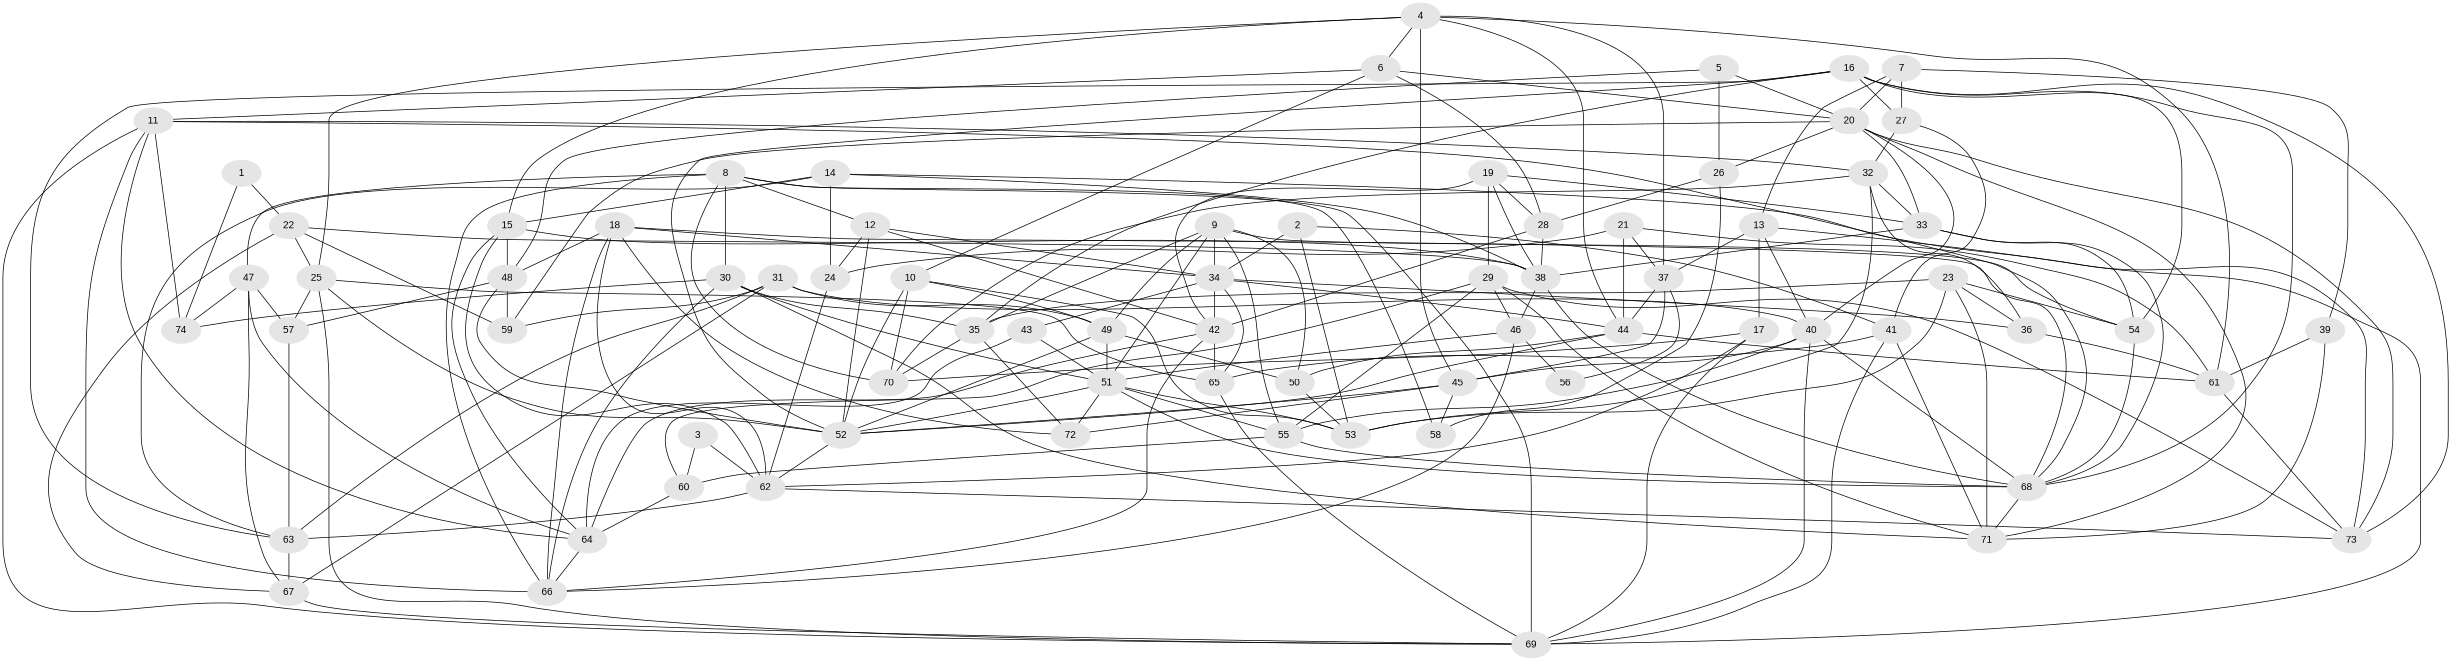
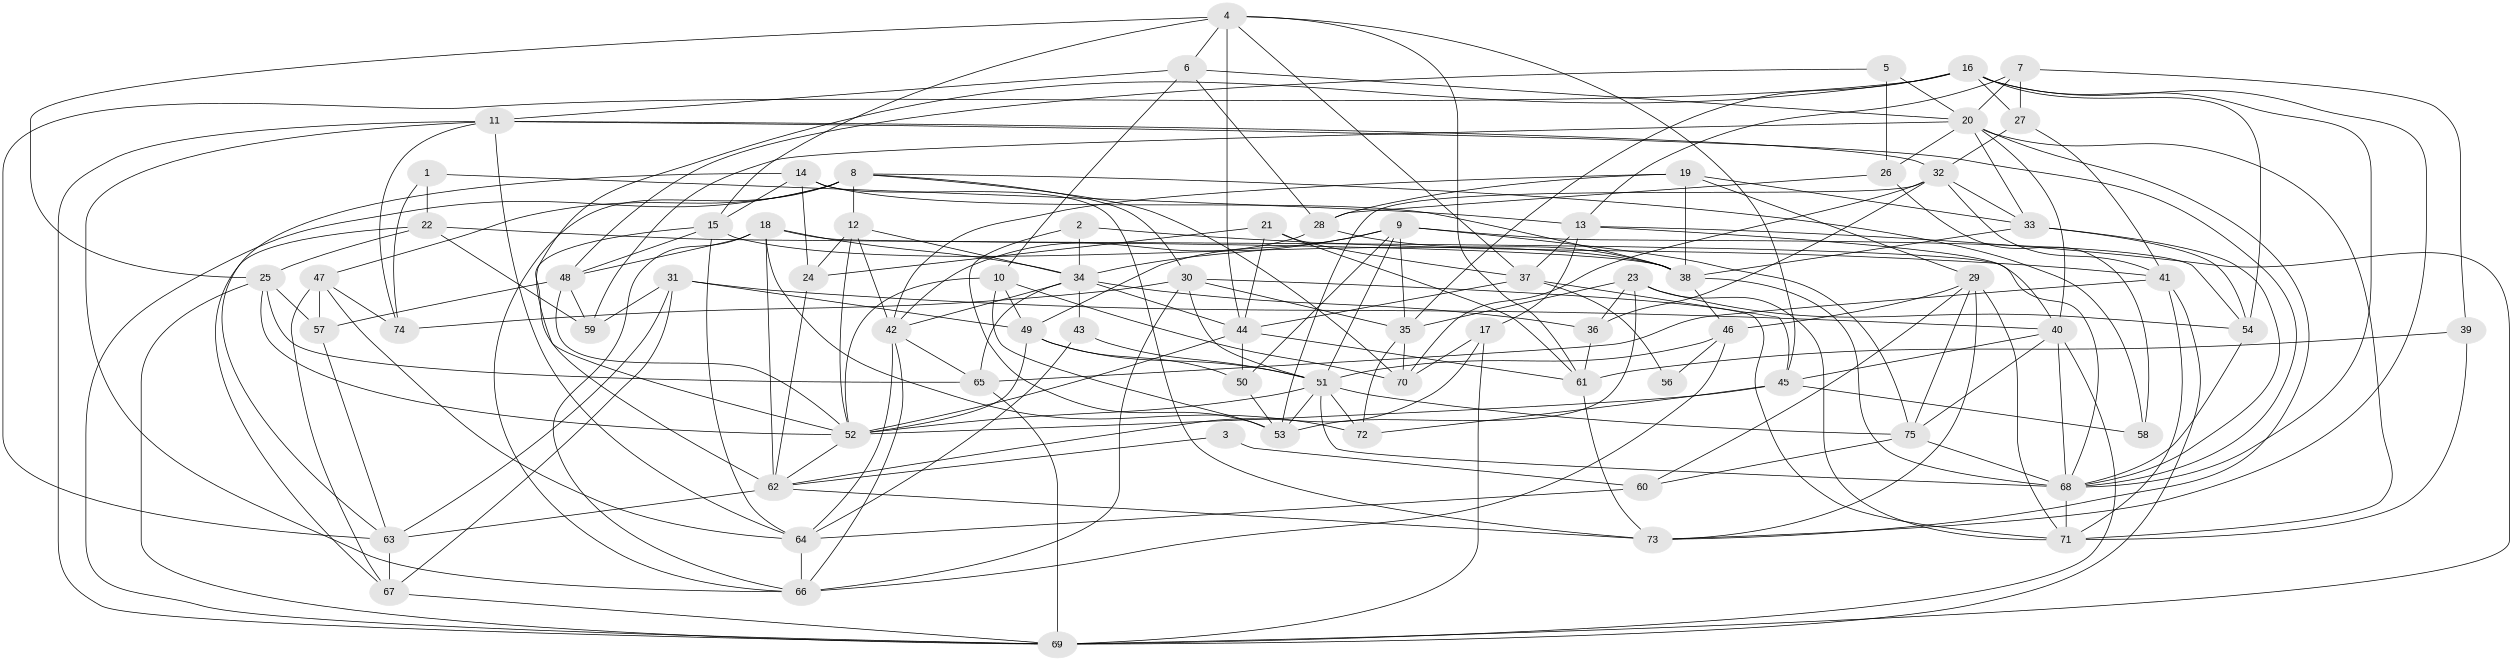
none -> (753, 186)
none -> (2043, 253)
(1284, 435) -> (1910, 435)
